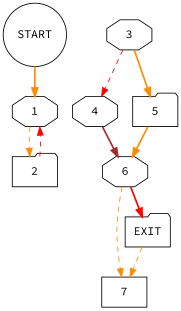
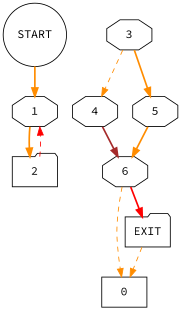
(114, 69) -> (114, 69)
(155, 112) -> (155, 112)
(29, 138) -> (29, 138)
(124, 292) -> (124, 292)
